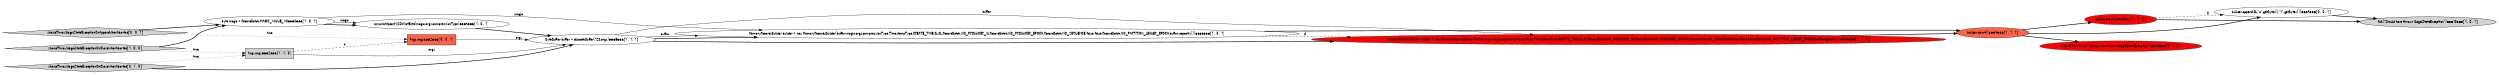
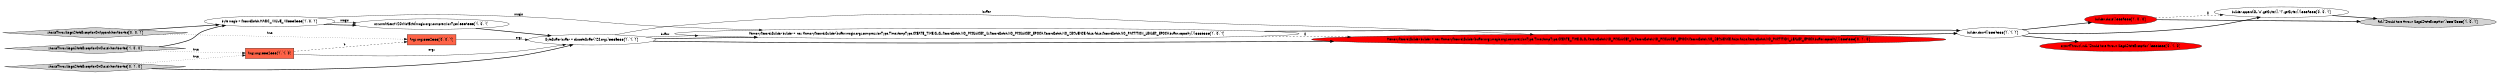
(1993, 33) -> (1993, 33)
(270, 53) -> (270, 53)
